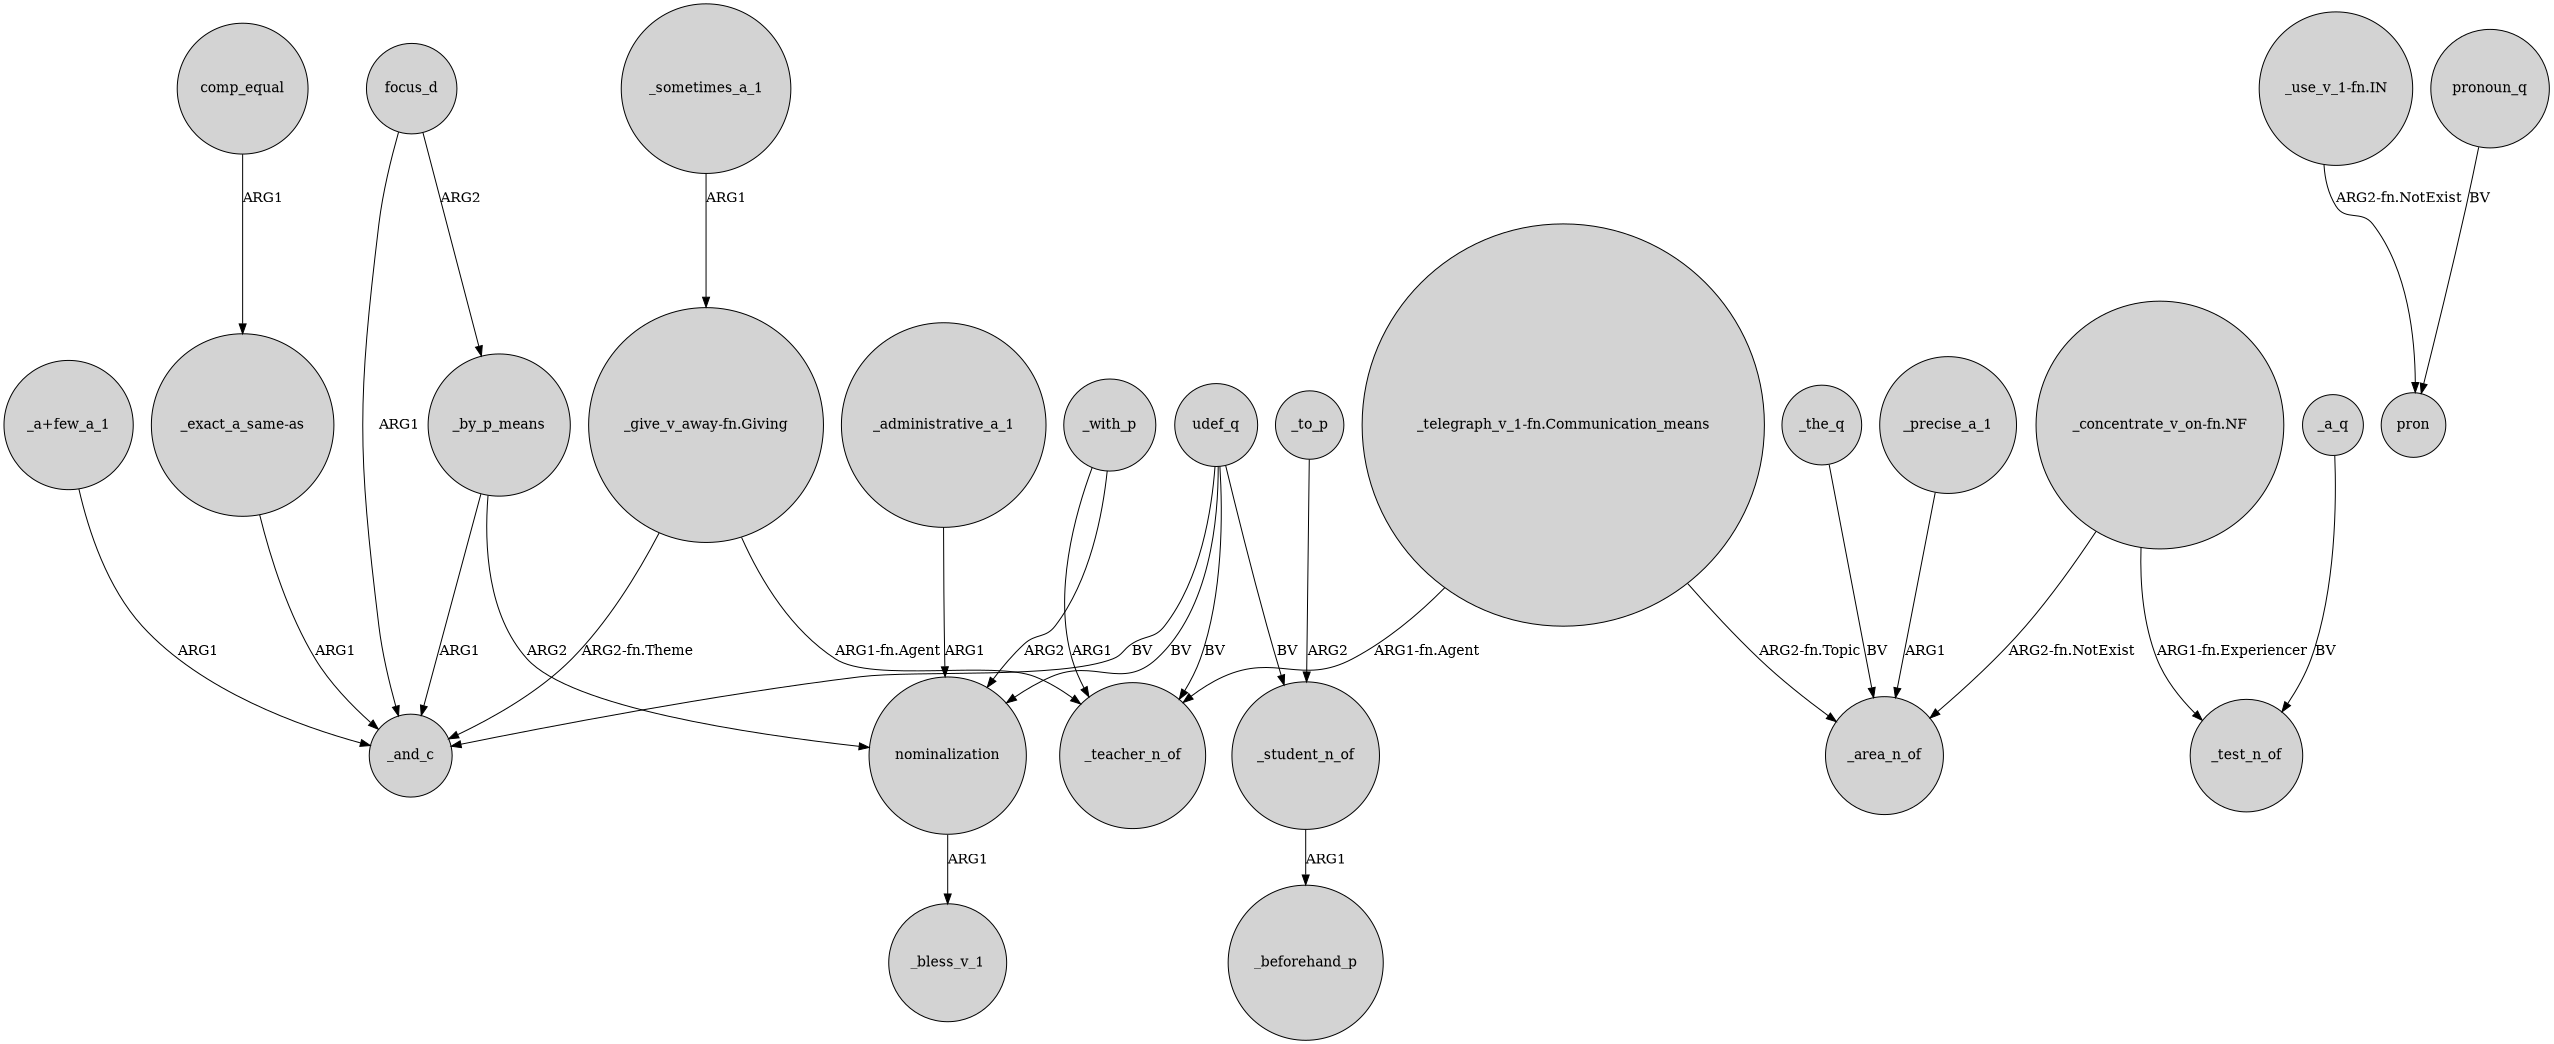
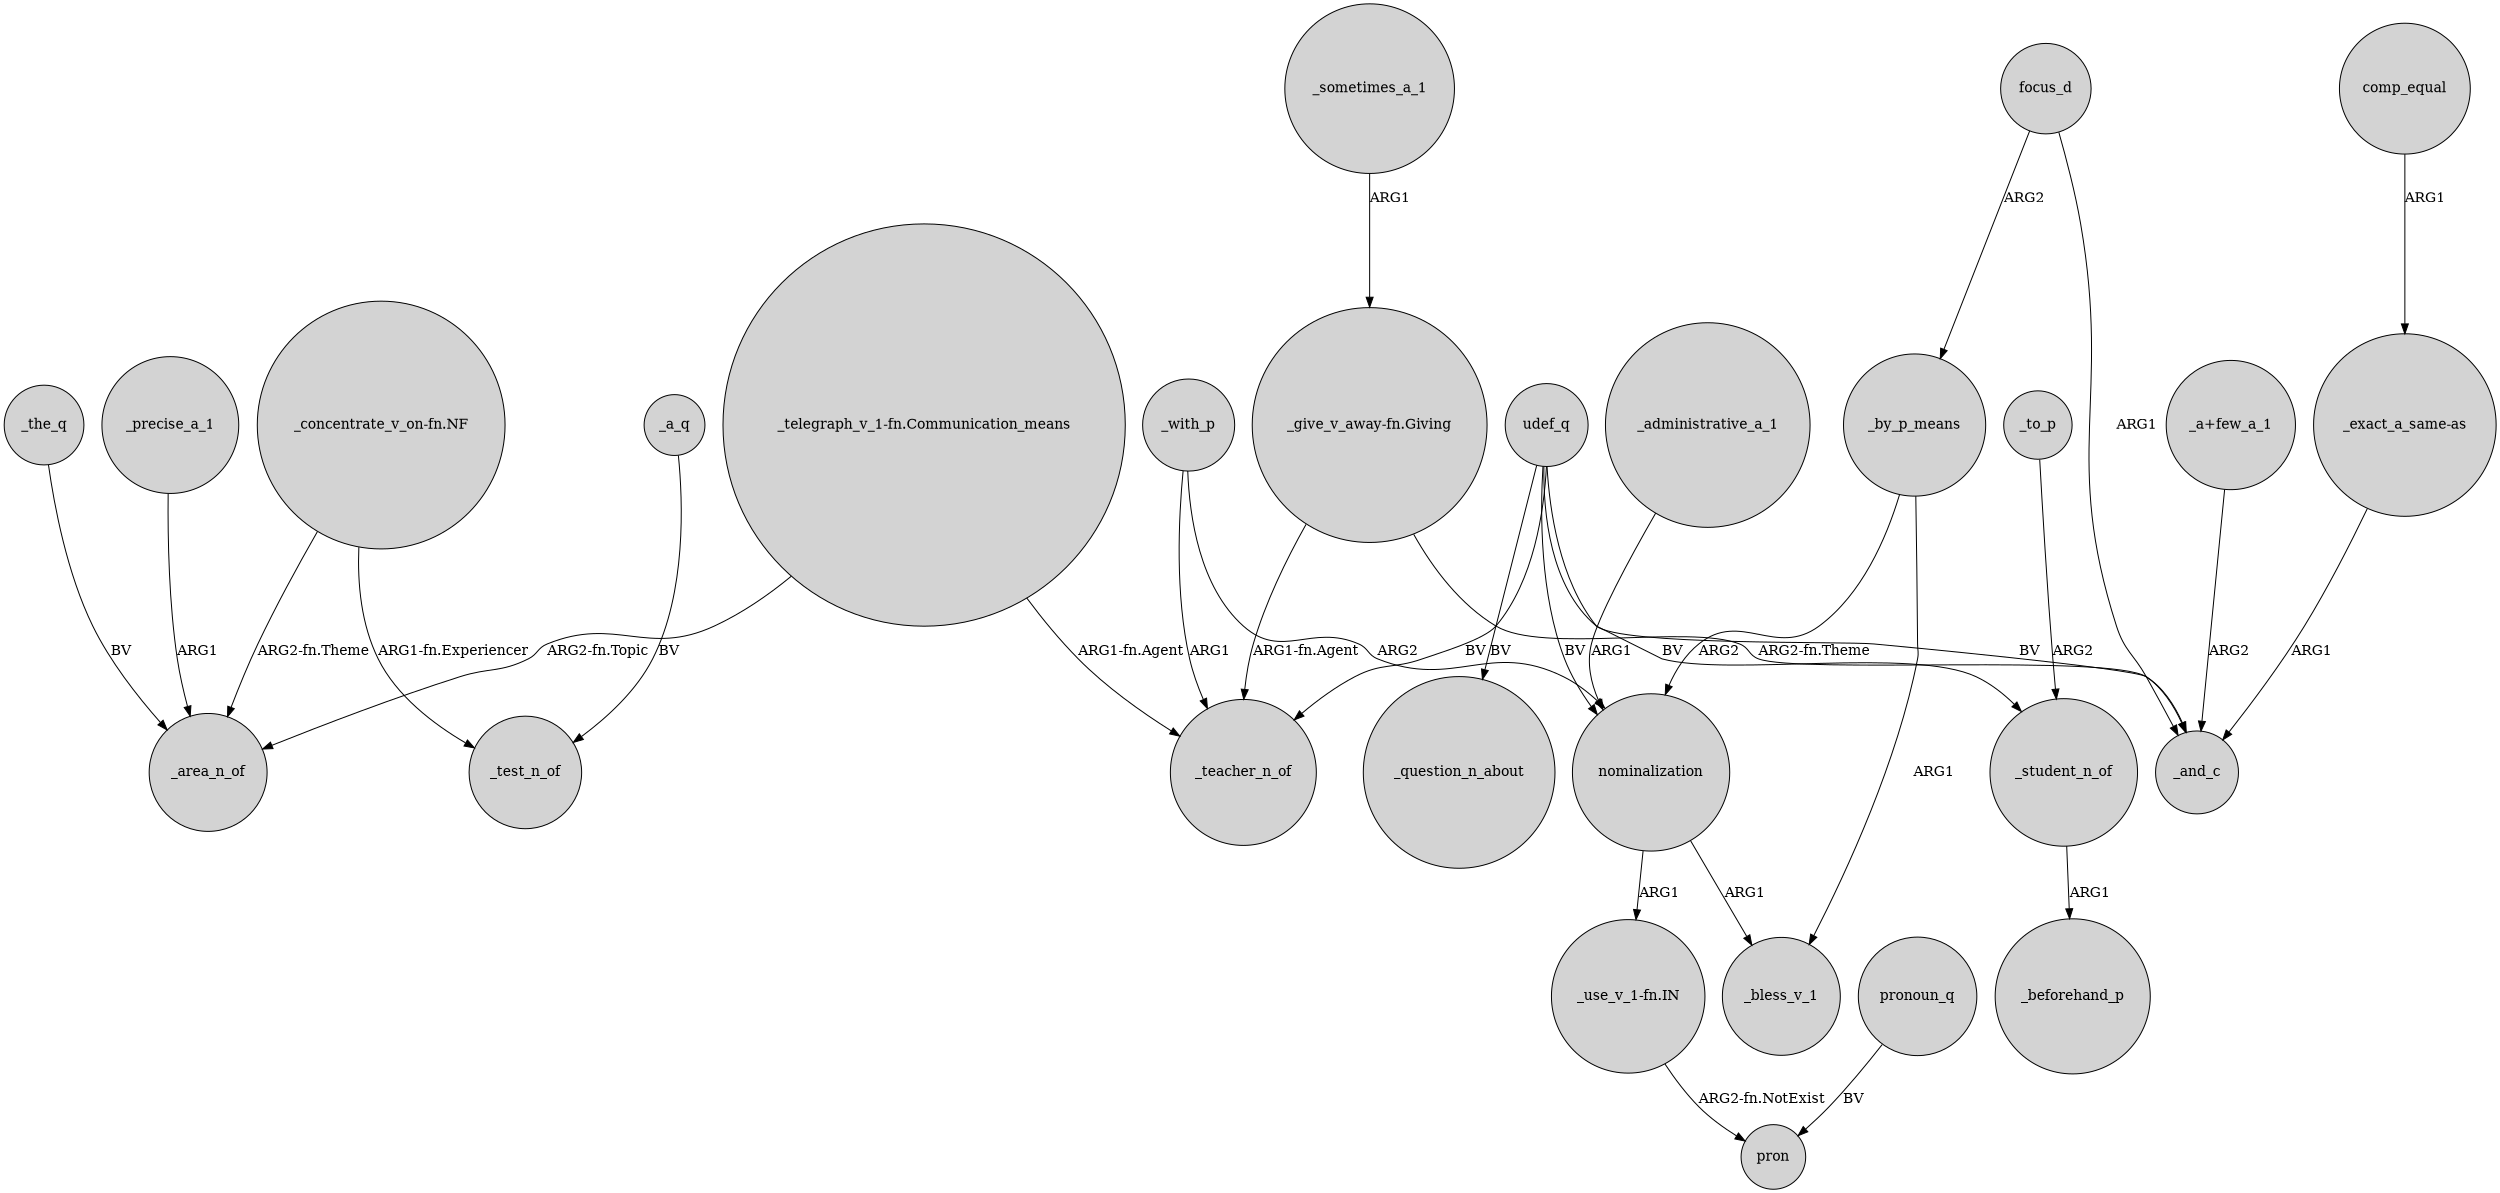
(452, 600) -> (1901, 724)
(198, 651) -> (2229, 651)
(2072, 651) -> (314, 651)
none -> (1459, 772)
none -> (1640, 880)
